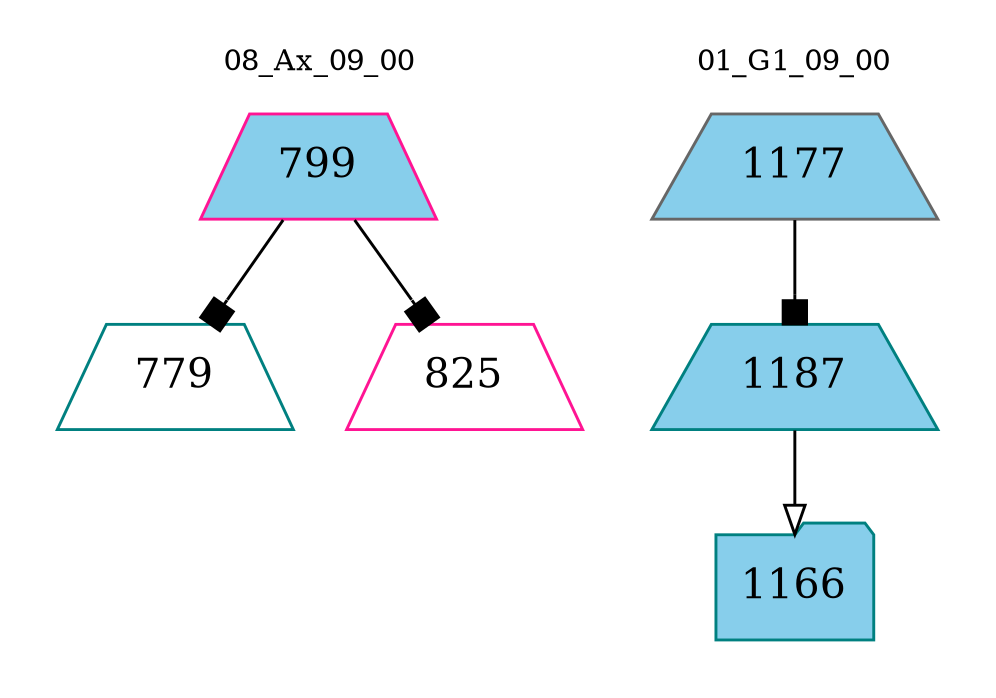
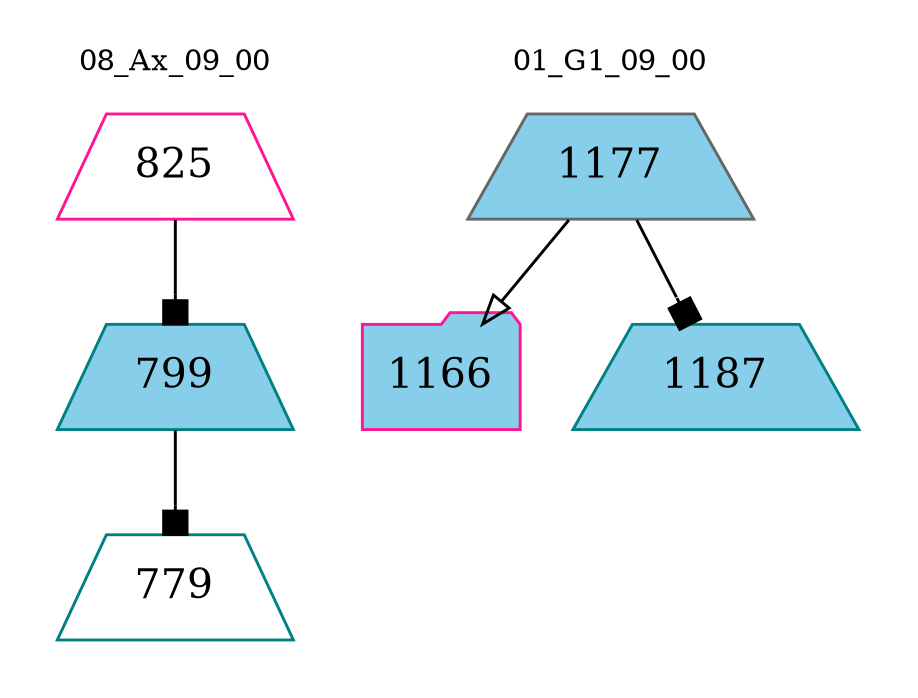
(319, 167) -> (175, 377)
(383, 260) -> (175, 257)
(795, 468) -> (535, 261)
(795, 587) -> (441, 377)
